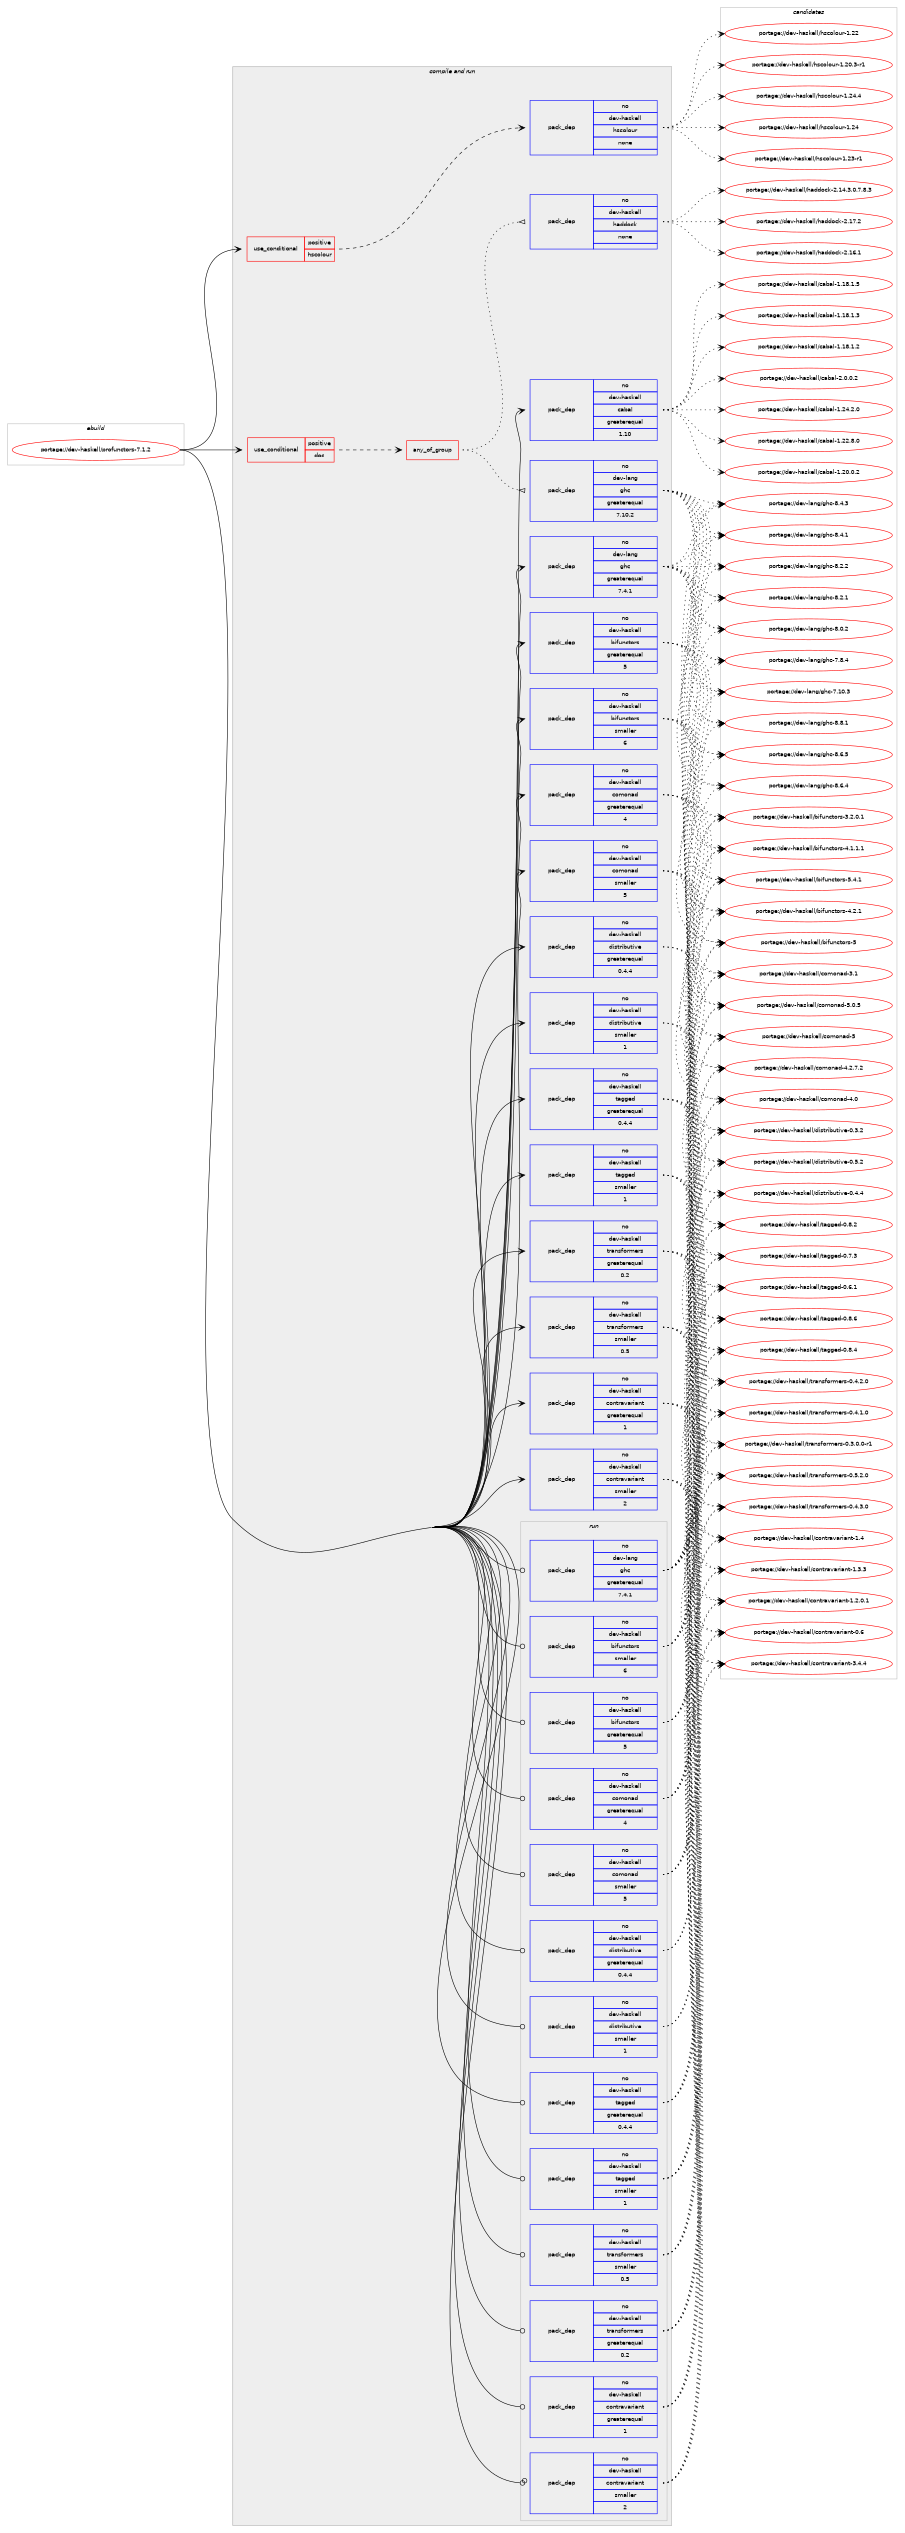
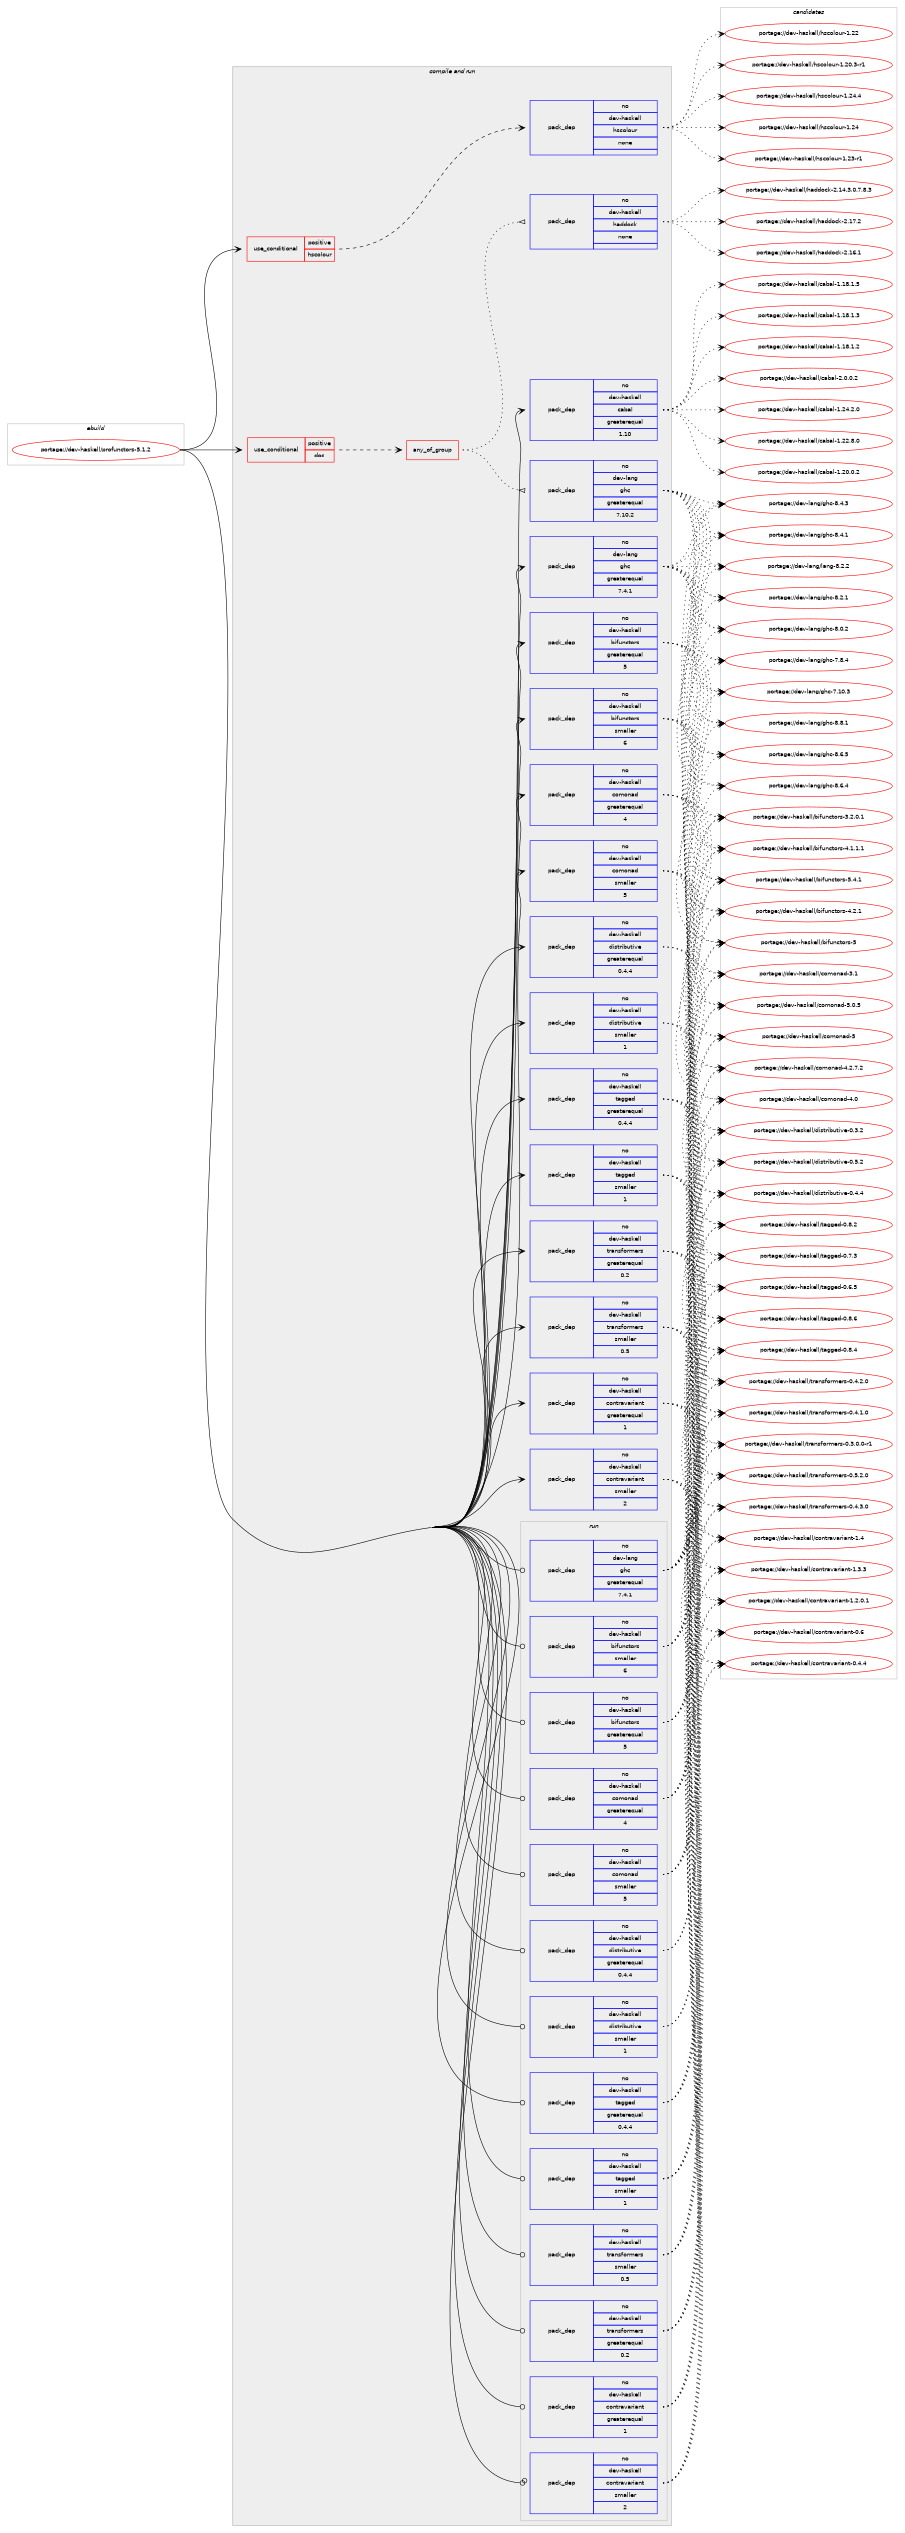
(96, 450) -> (96, 450)
(809, 567) -> (809, 567)
(809, 1288) -> (809, 1288)
(809, 1664) -> (809, 1664)
